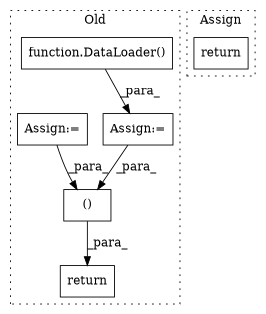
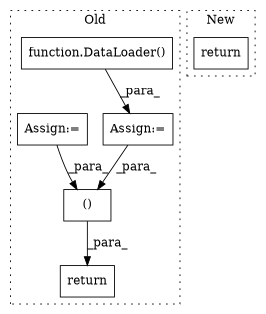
(221, 21) -> (221, 21)
